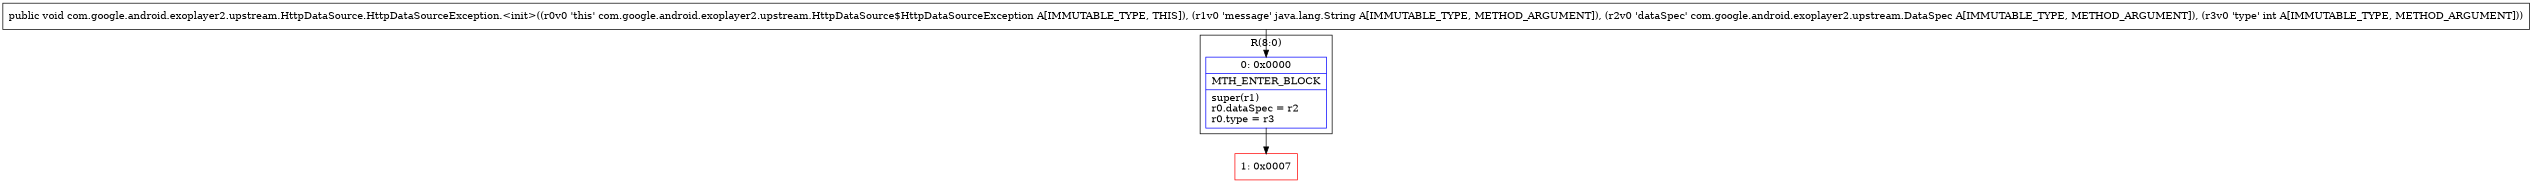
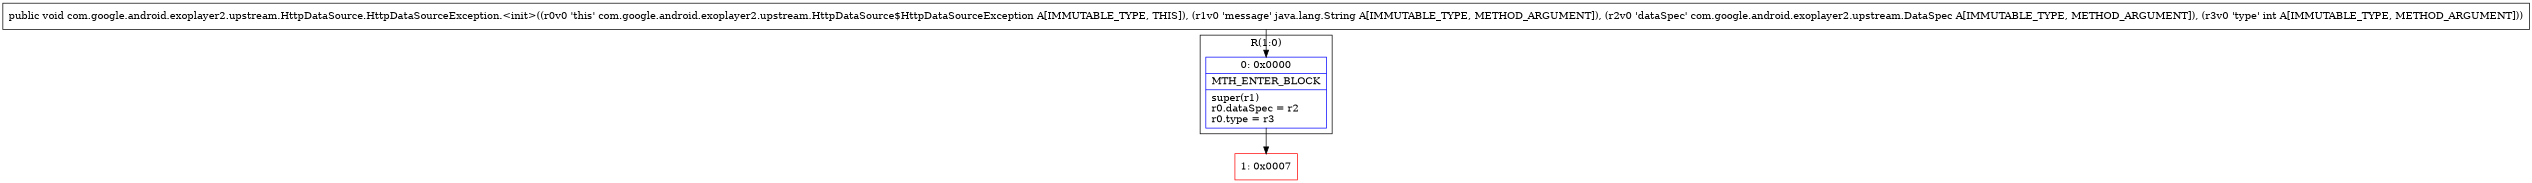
(1266, 43) -> (1266, 43)
